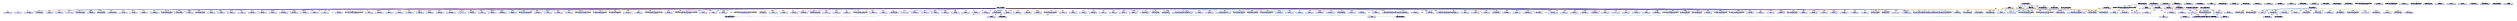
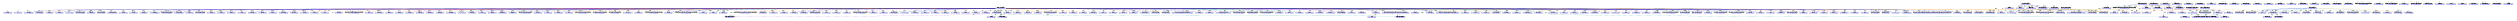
(1189, 8) -> (1374, 15)
